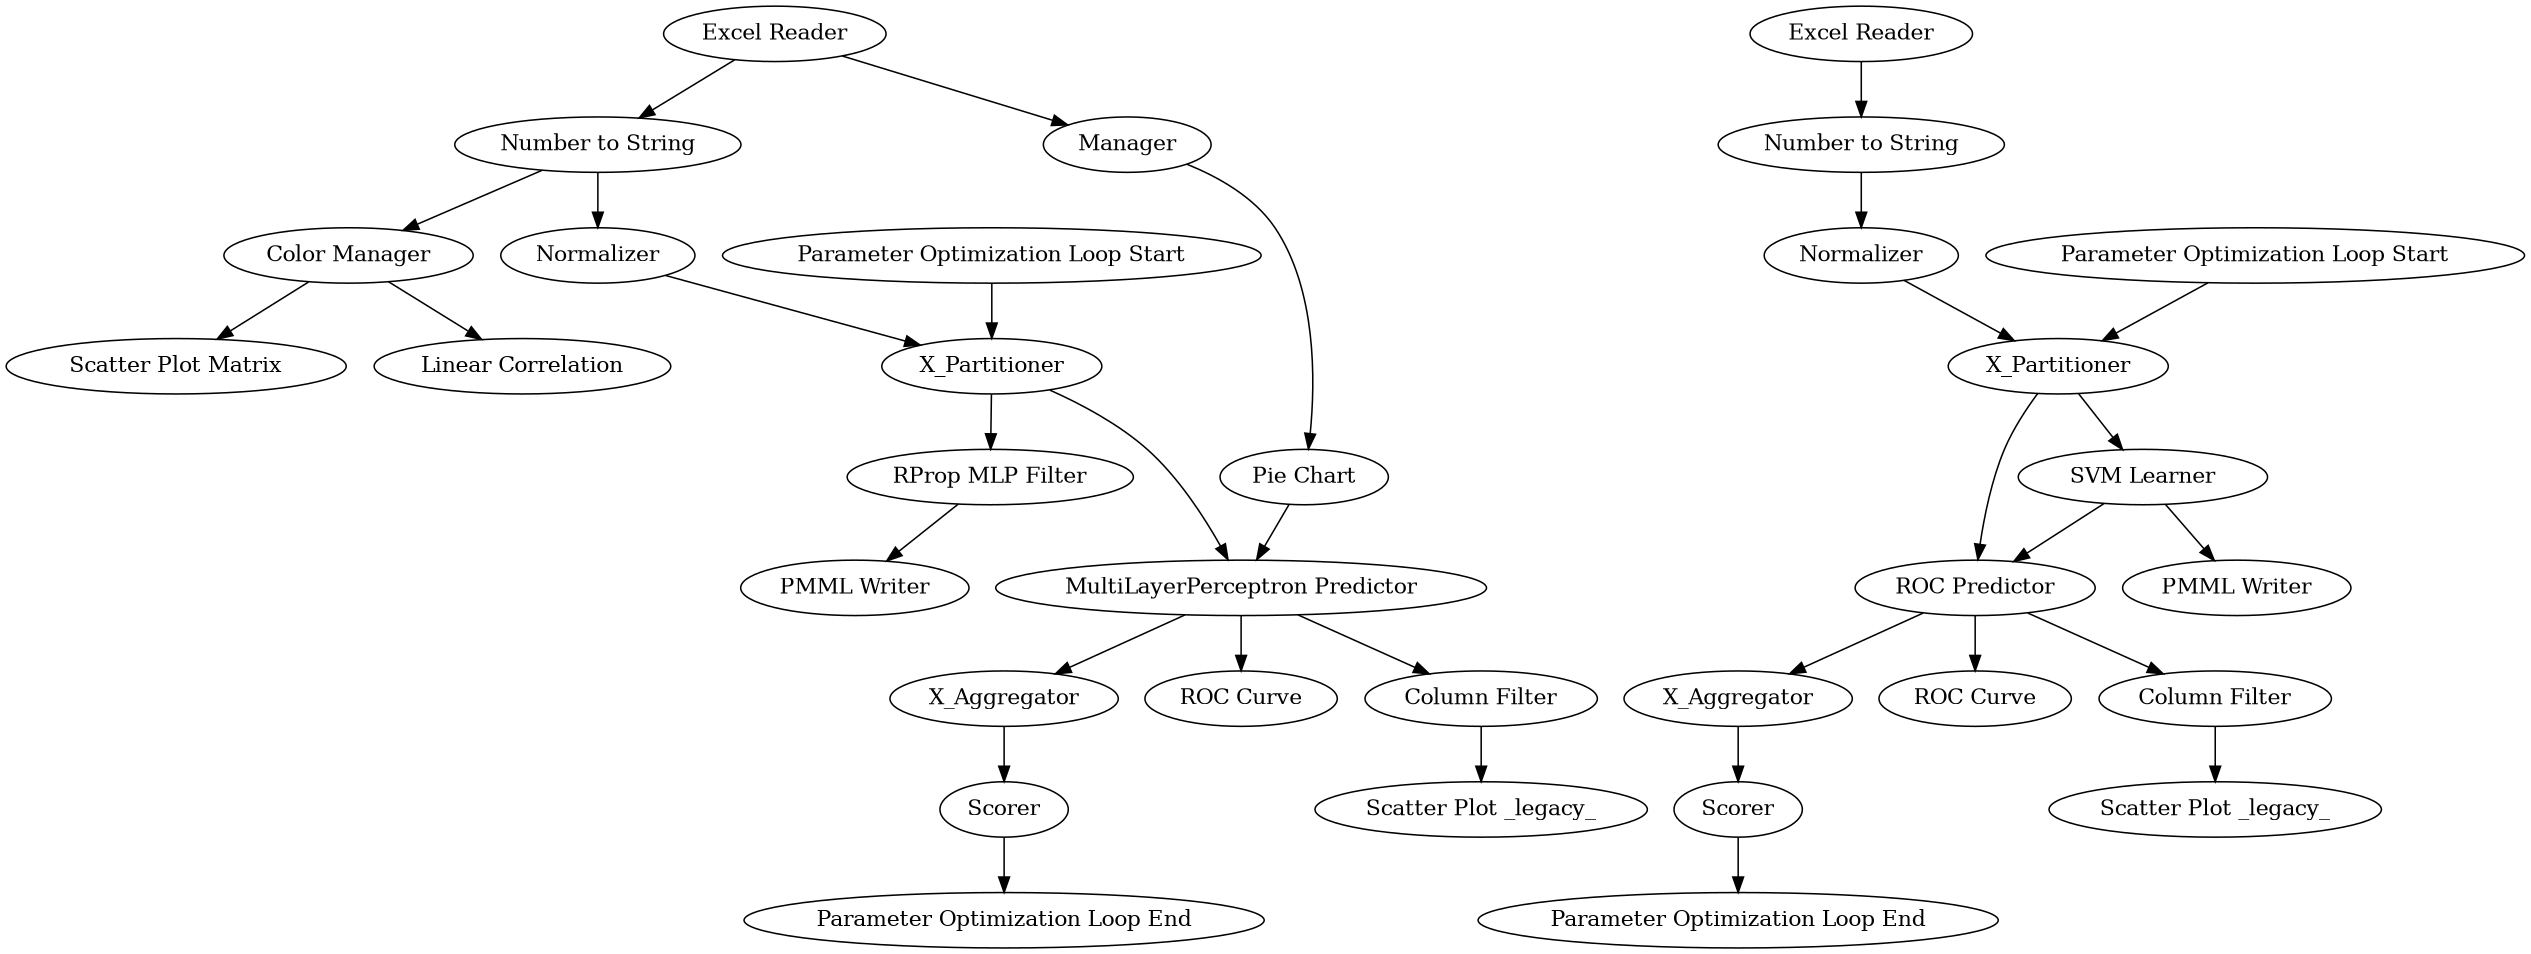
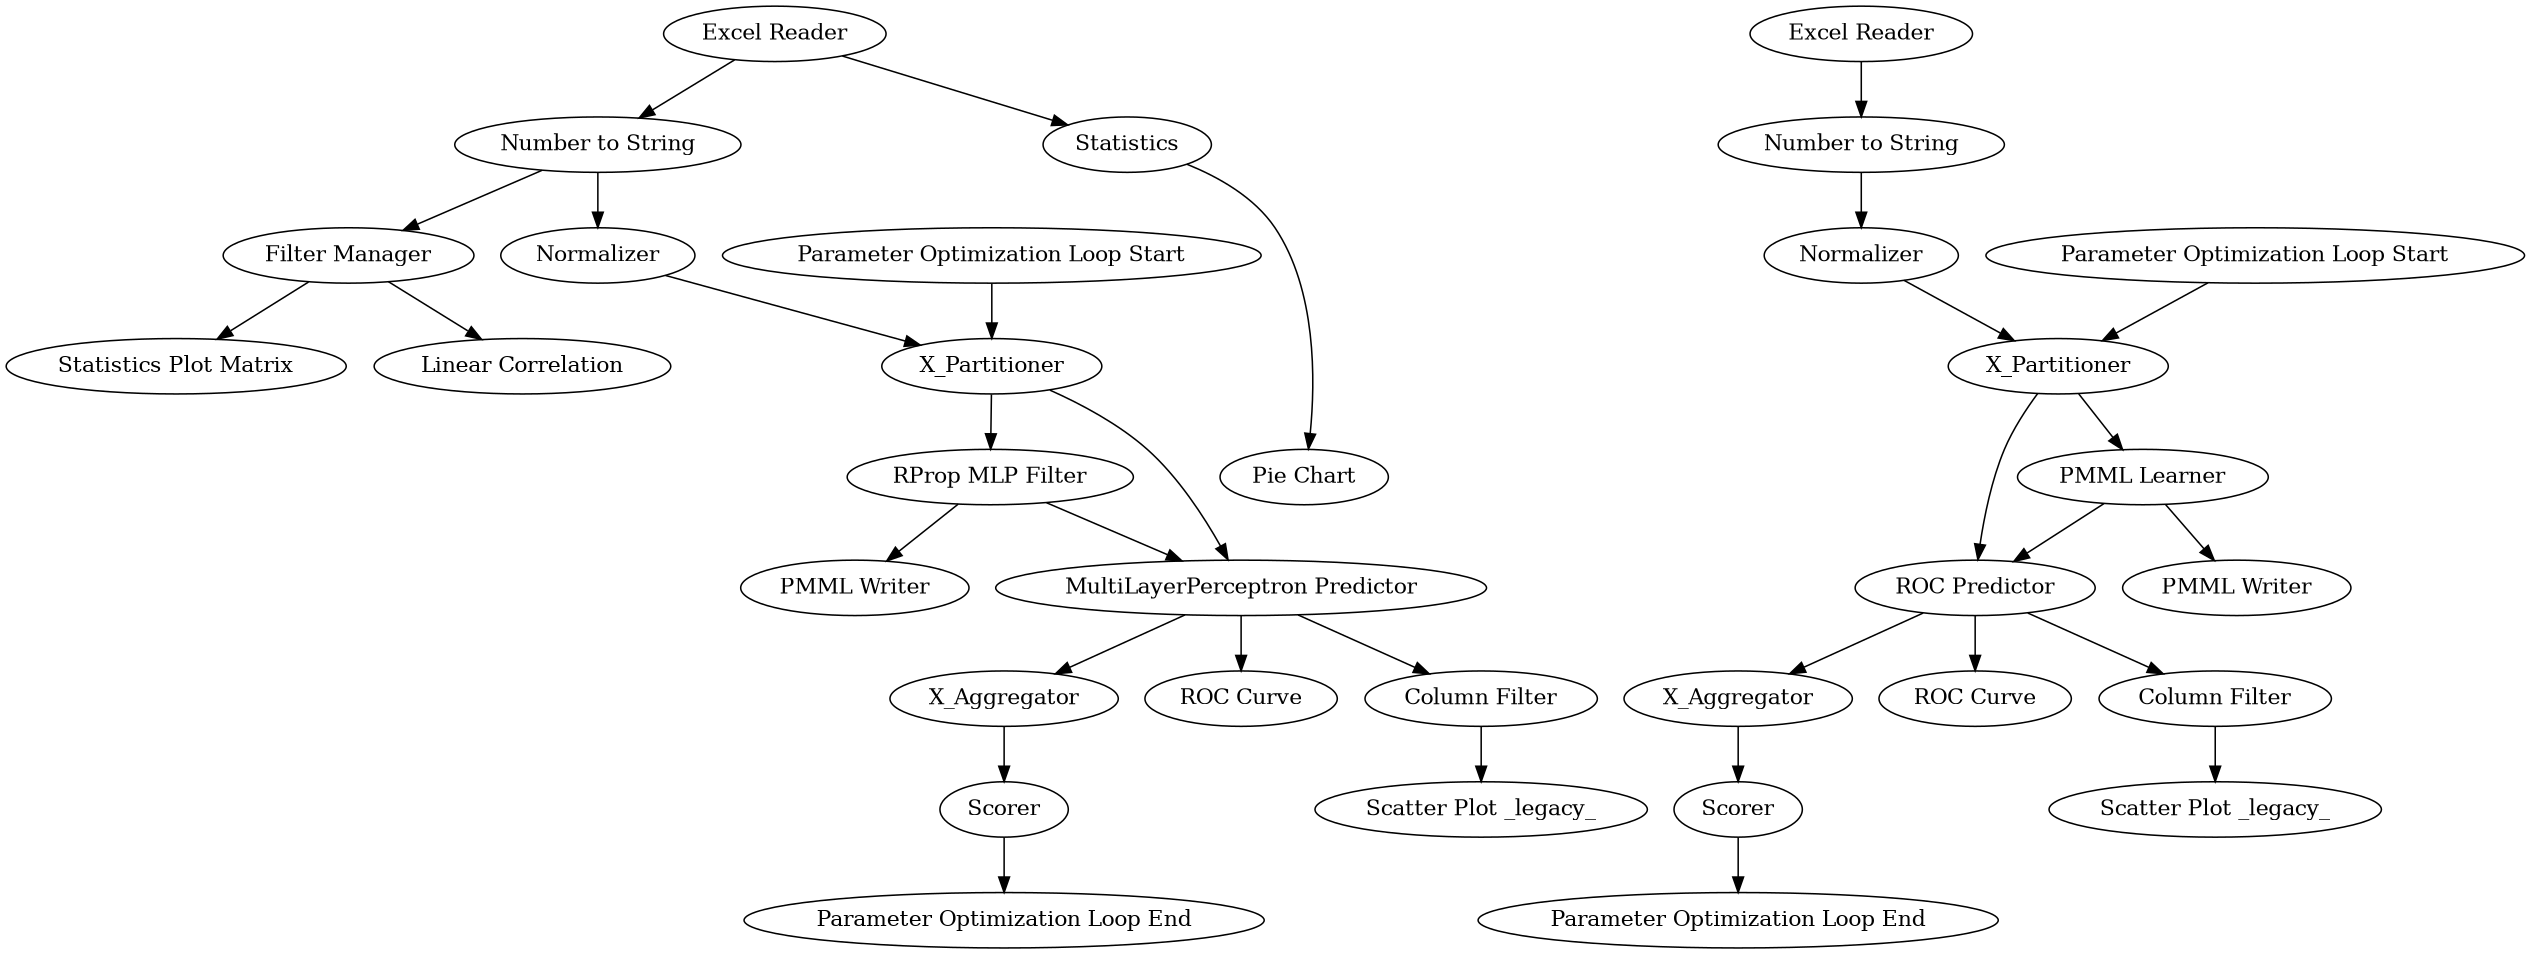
(1127, 145) -> (1127, 145)
(349, 255) -> (349, 255)
(176, 366) -> (176, 366)
(2143, 477) -> (2143, 477)
(1277, 526) -> (1107, 529)
